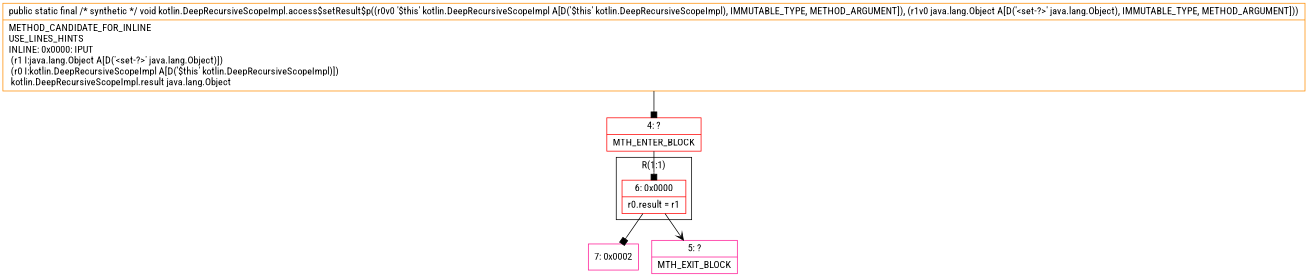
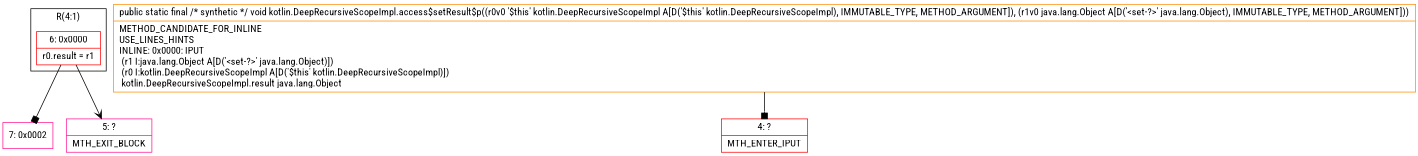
(654, 142) -> (765, 144)
(654, 162) -> none
(654, 166) -> (69, 17)
